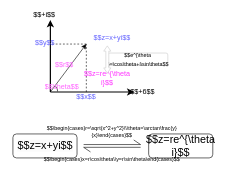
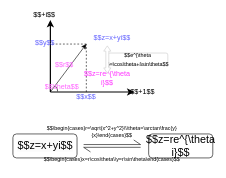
(143, 92) -> (143, 92)
